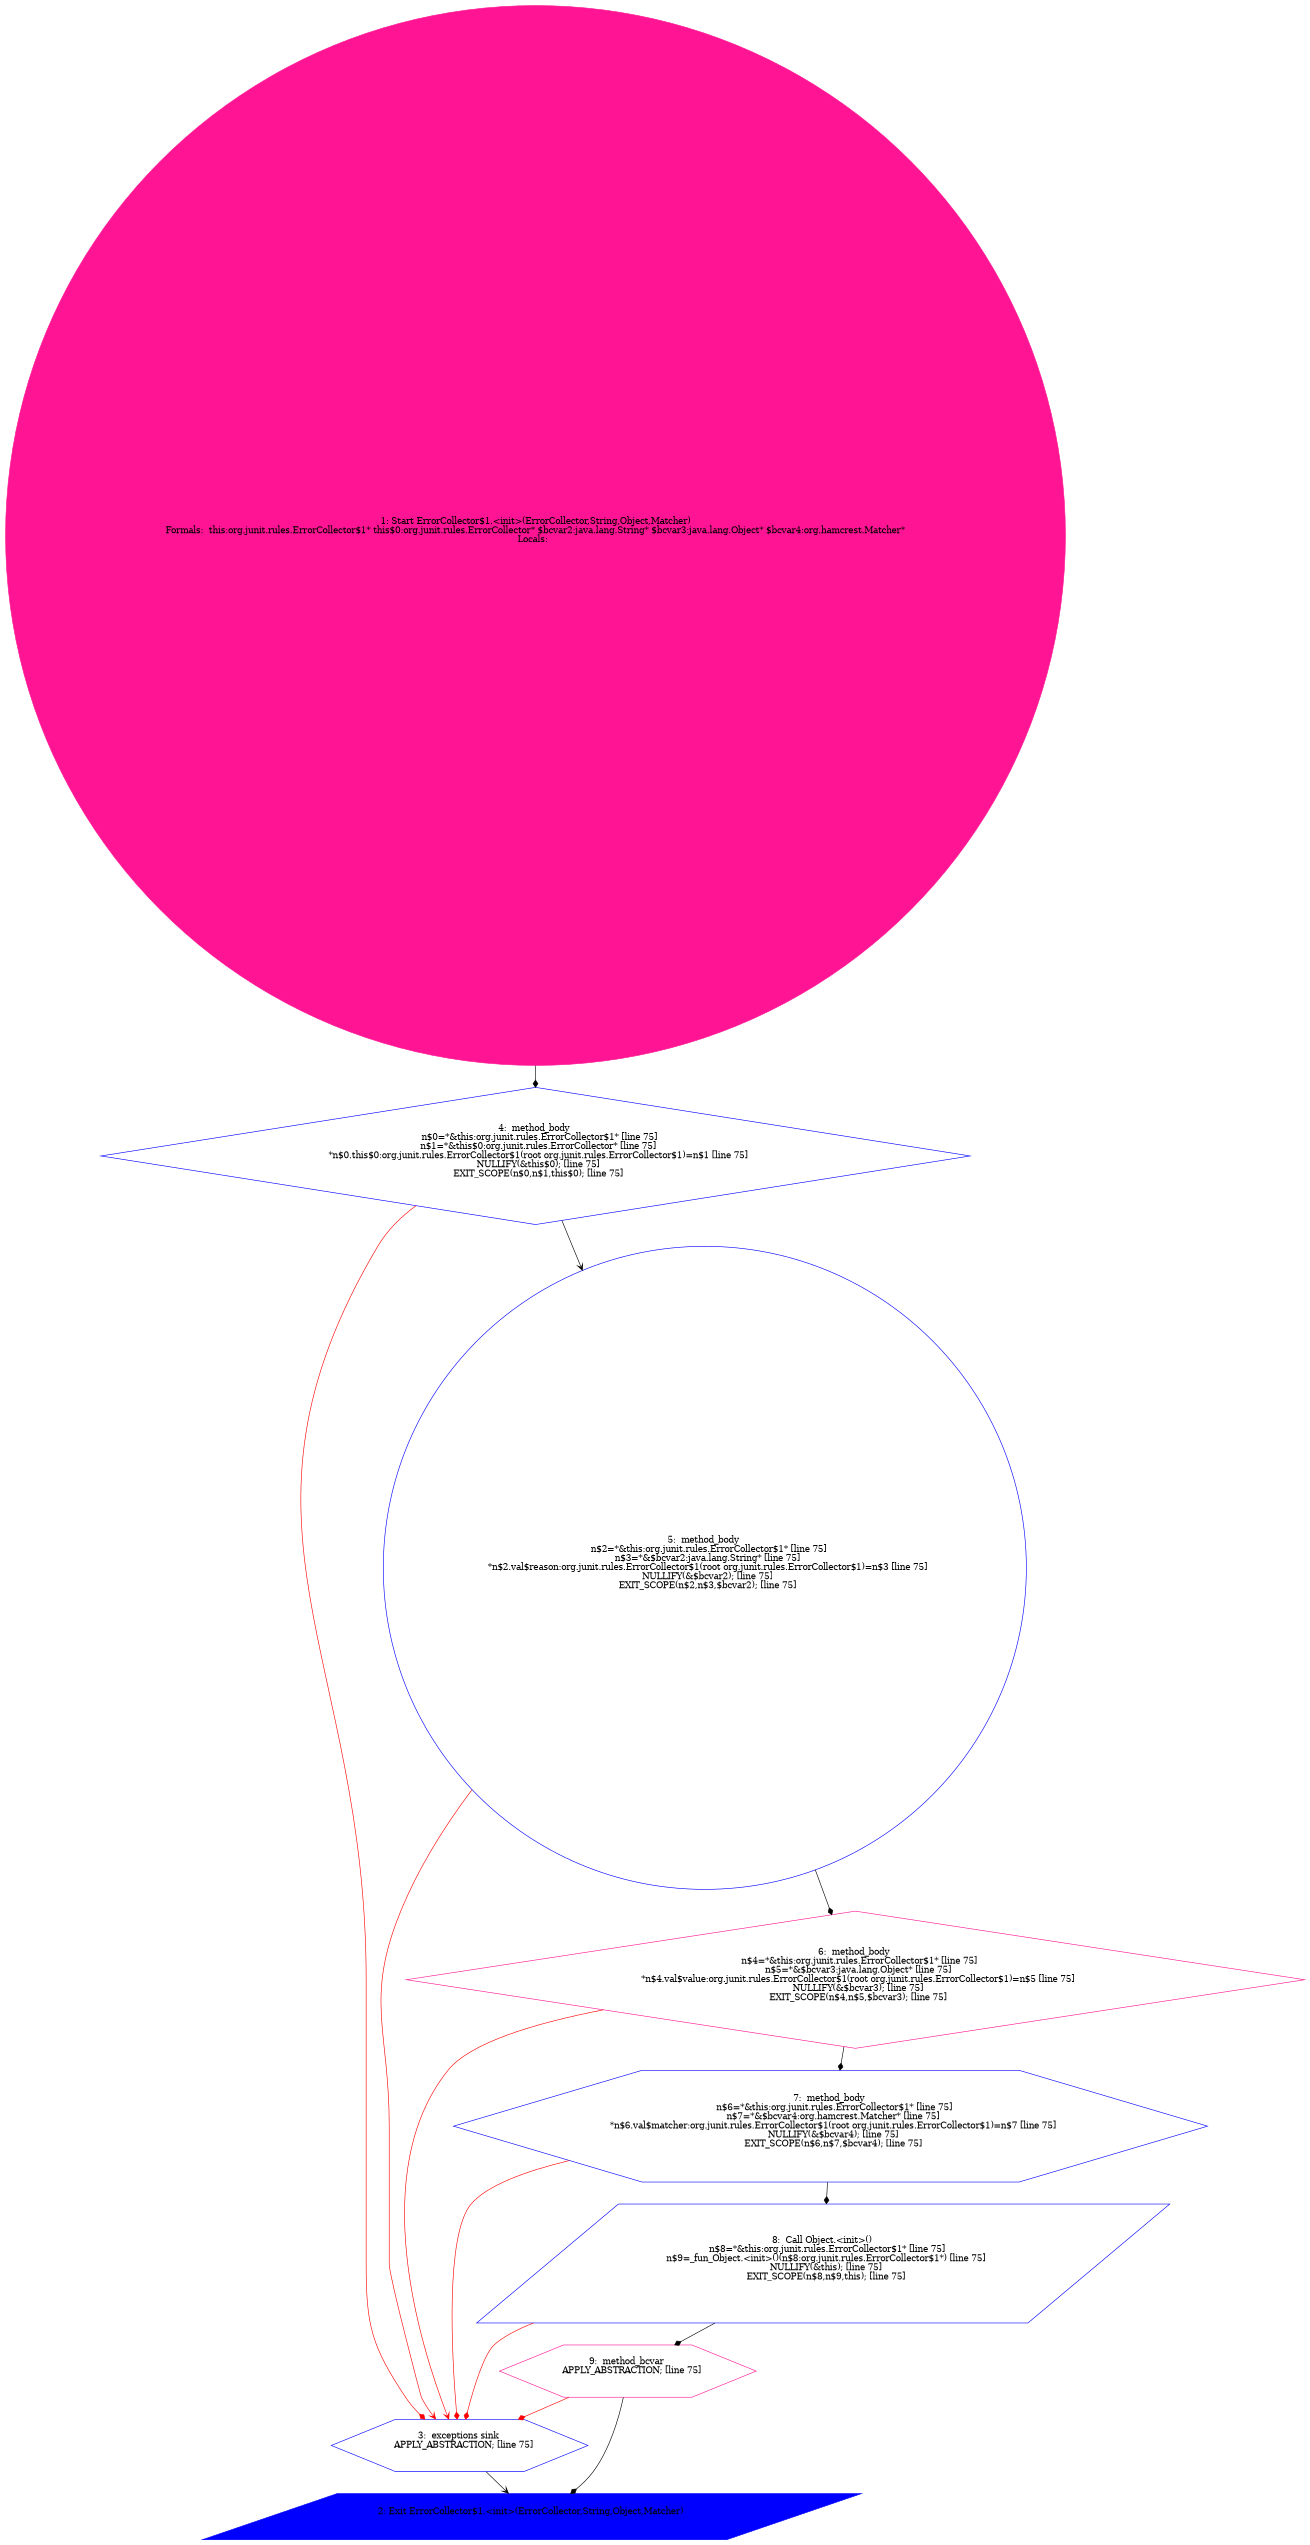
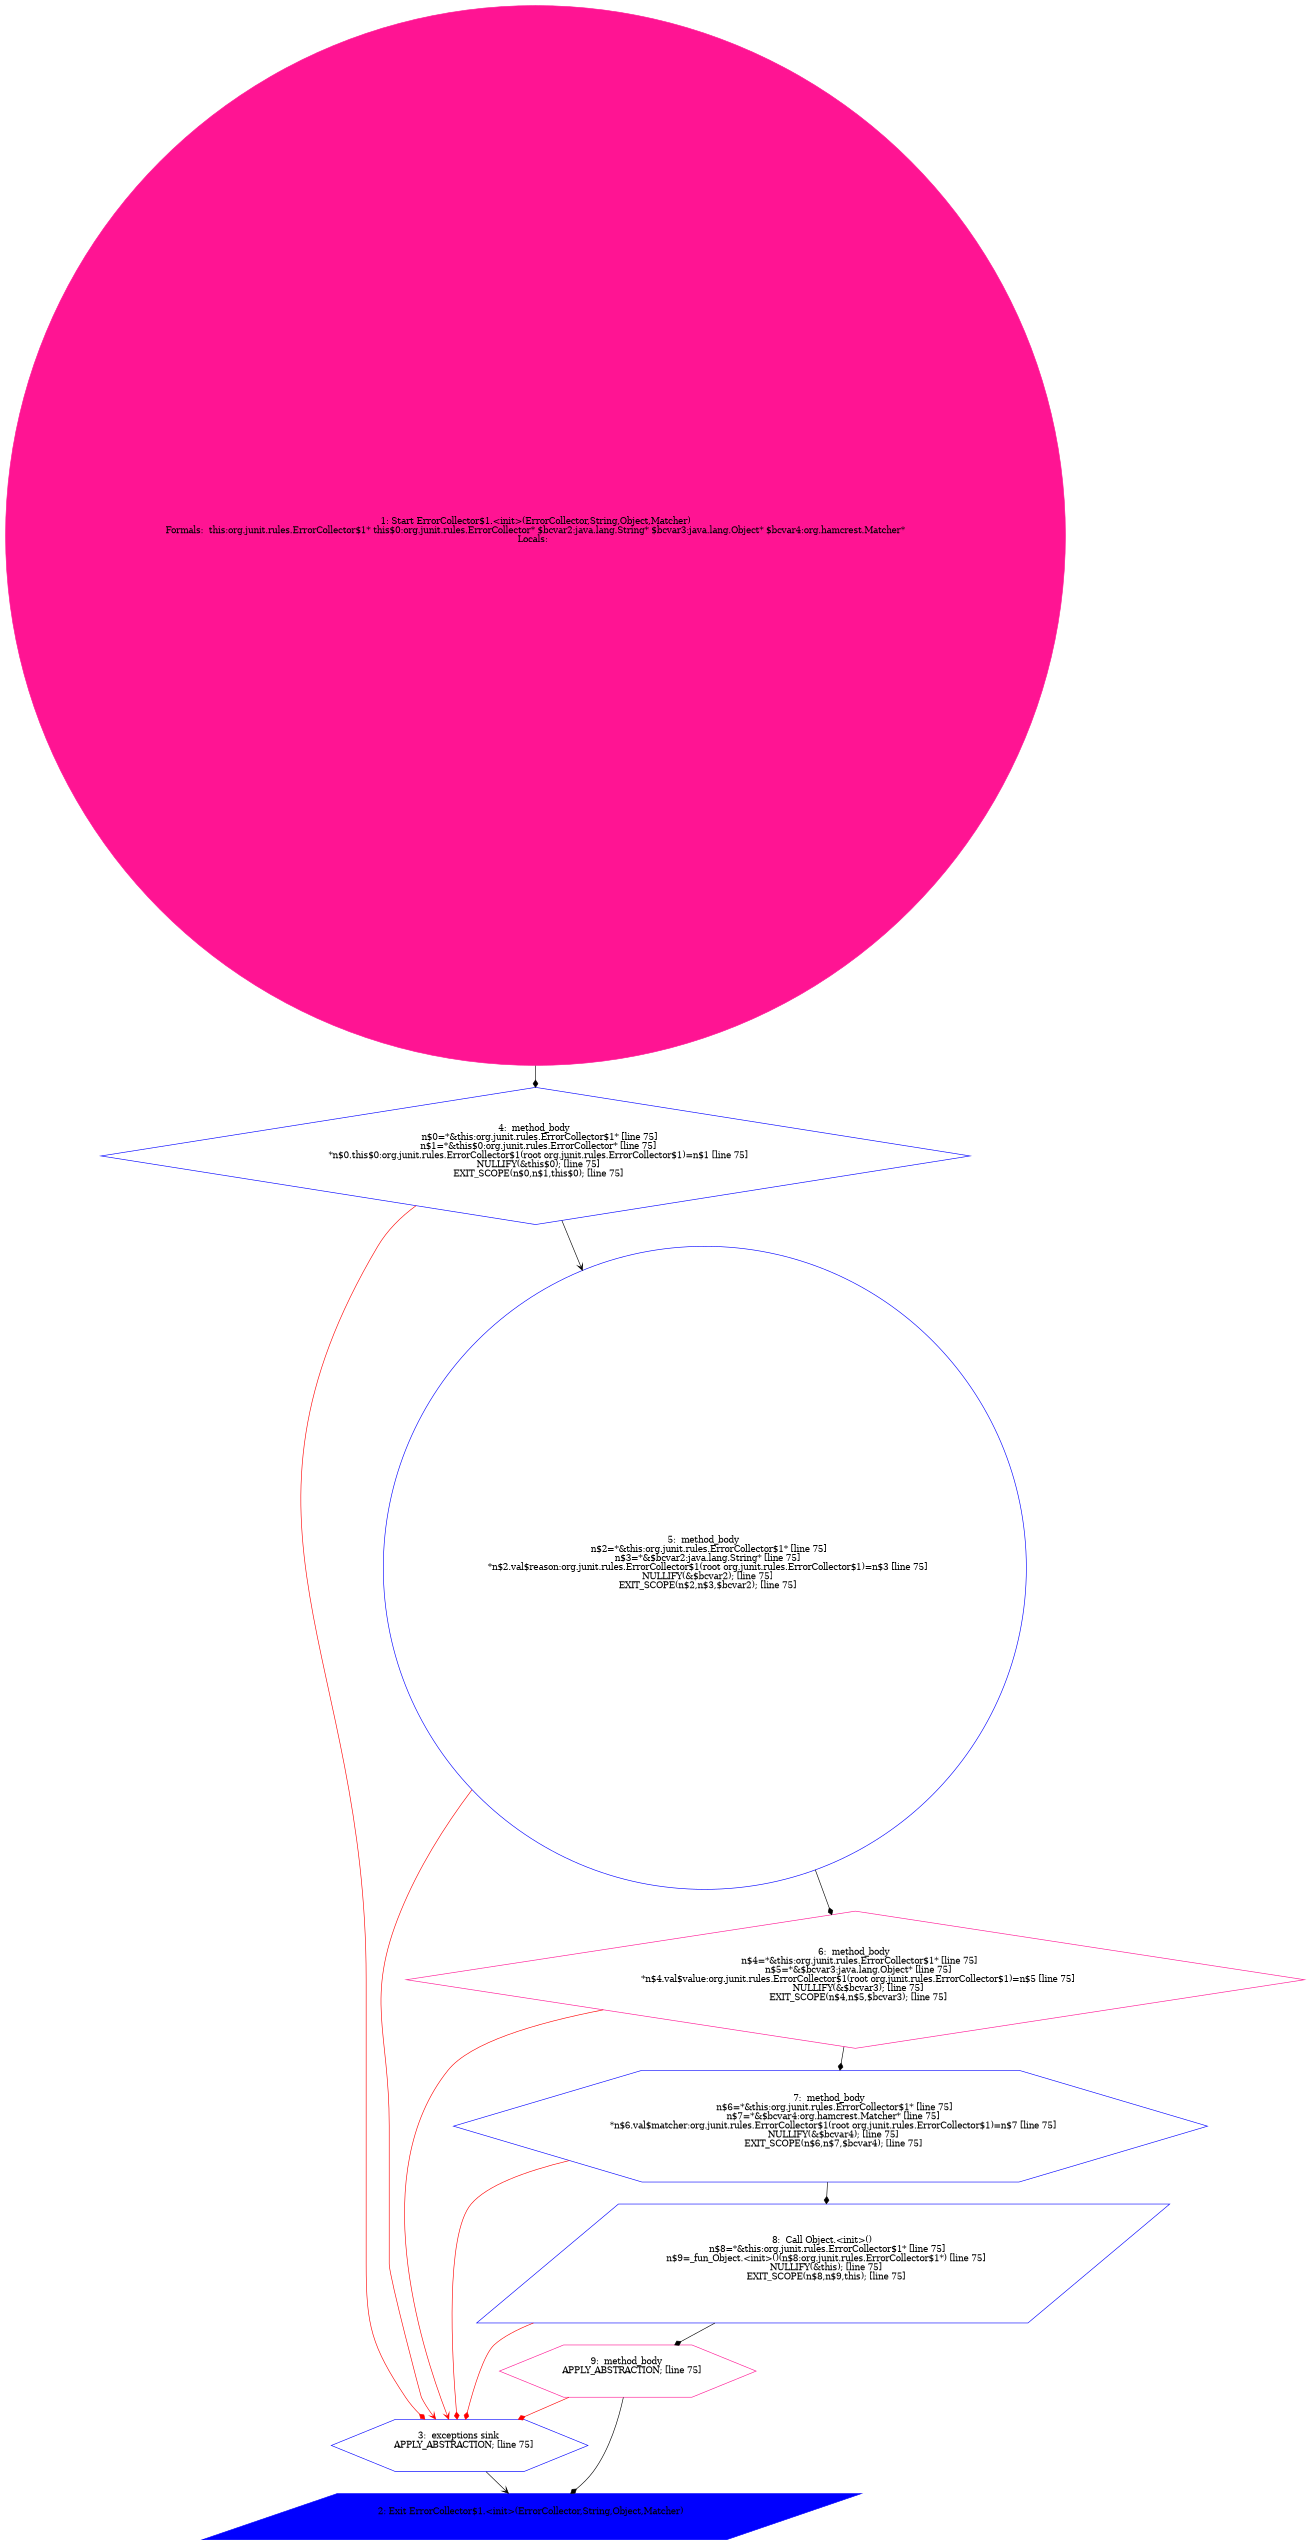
(628, 2371) -> (628, 2371)
